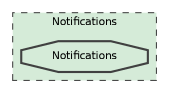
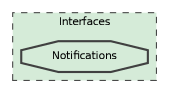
(85, 23) -> (85, 23)
